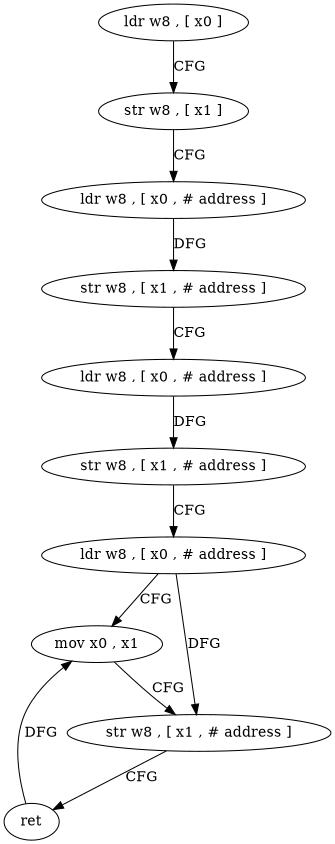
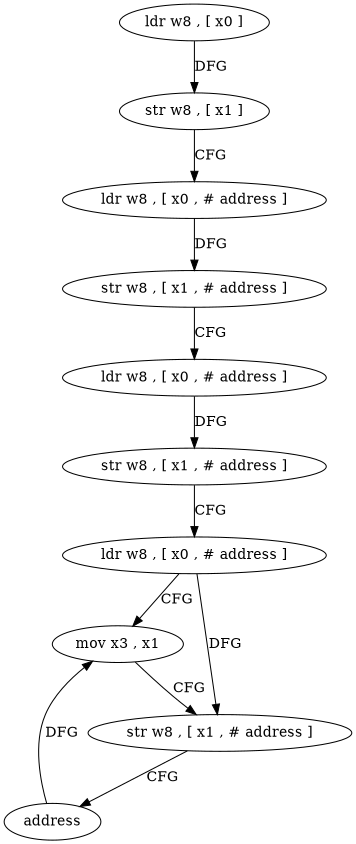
(190, 67) -> (211, 67)
(97, 644) -> (118, 644)
(32, 822) -> (53, 822)
